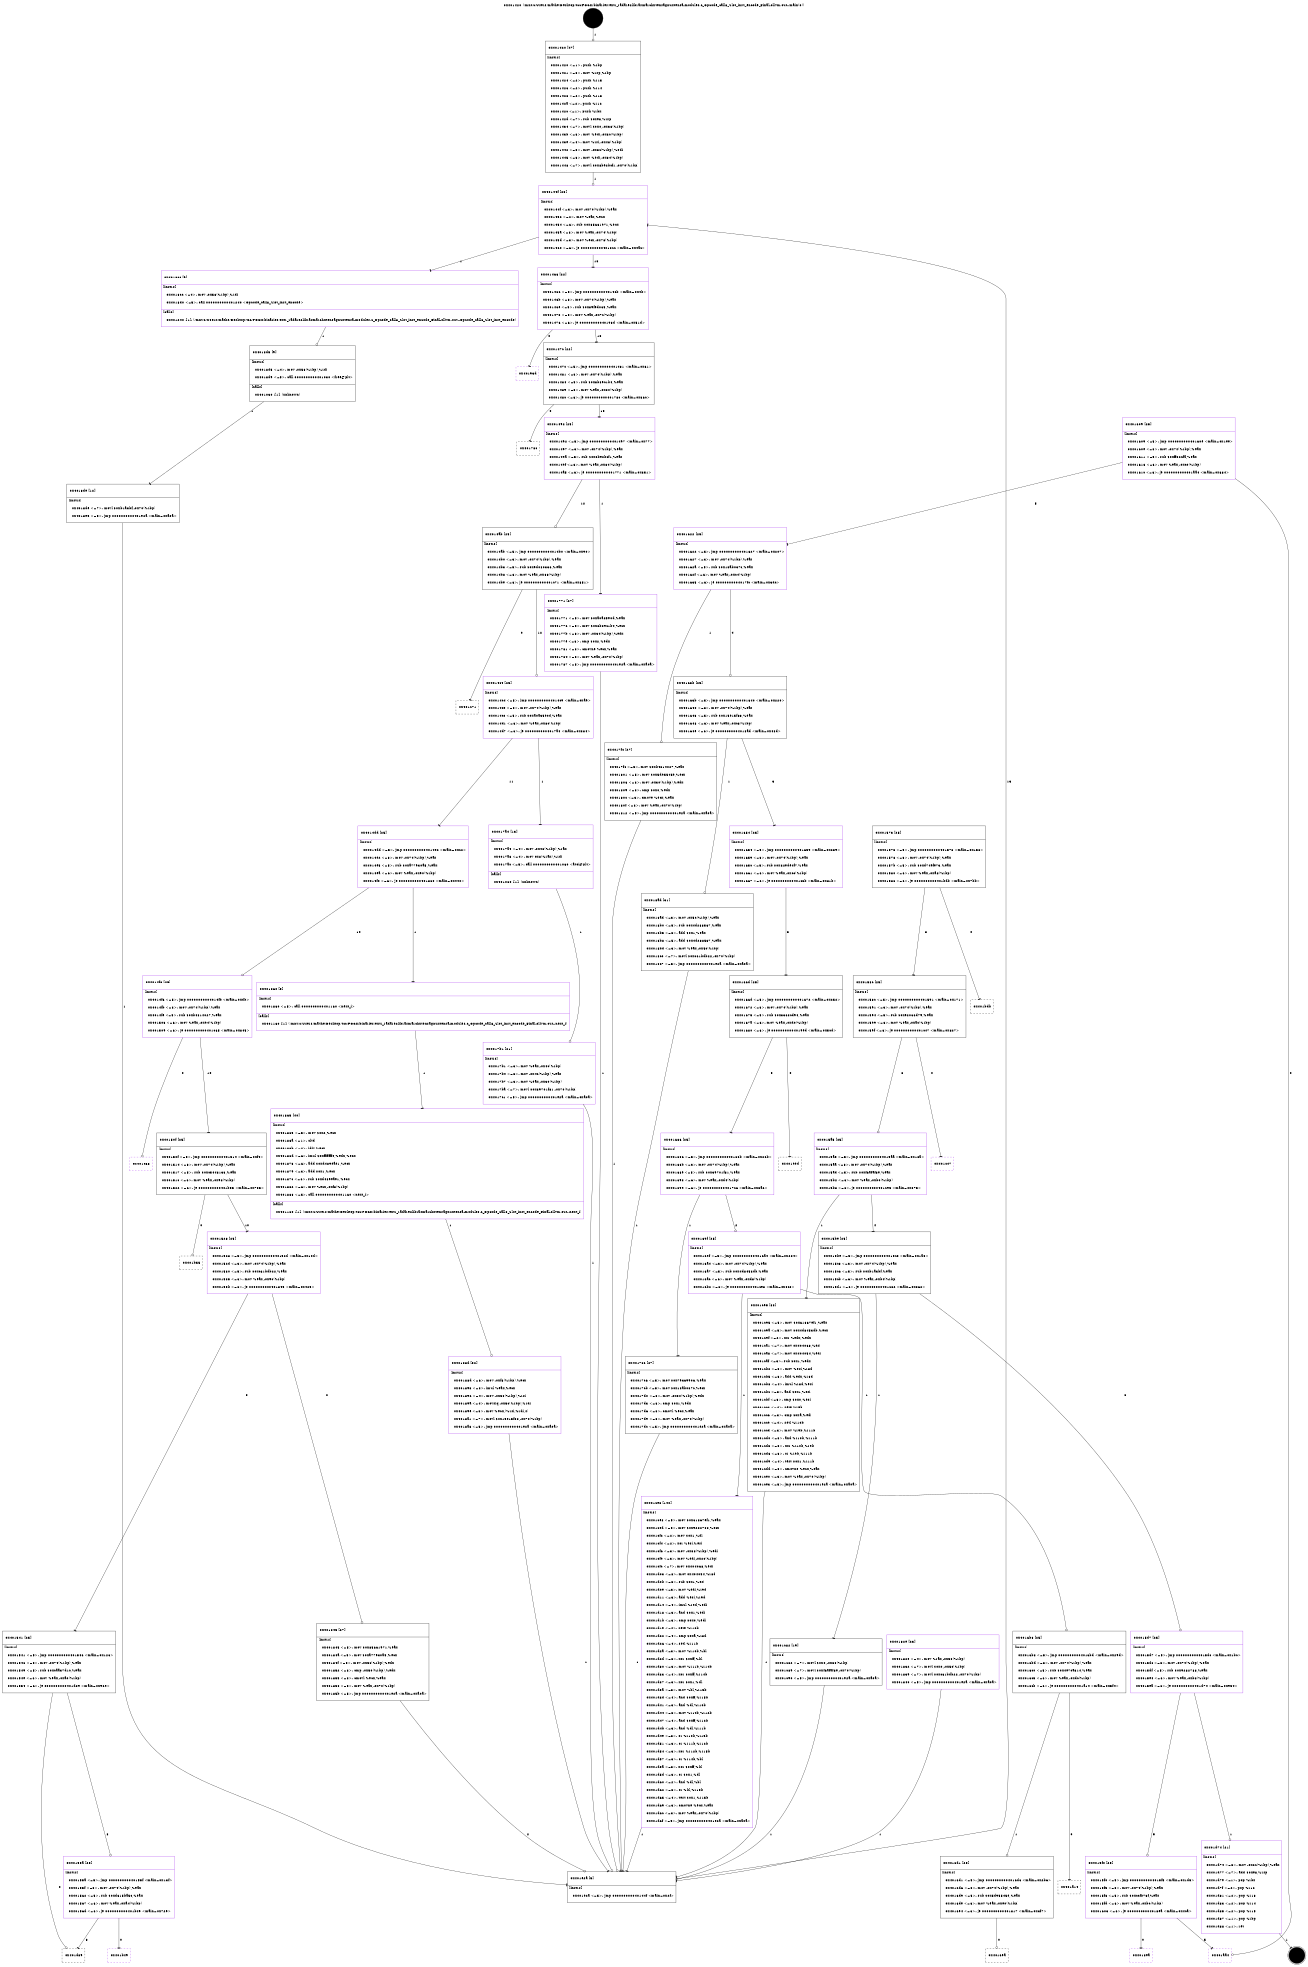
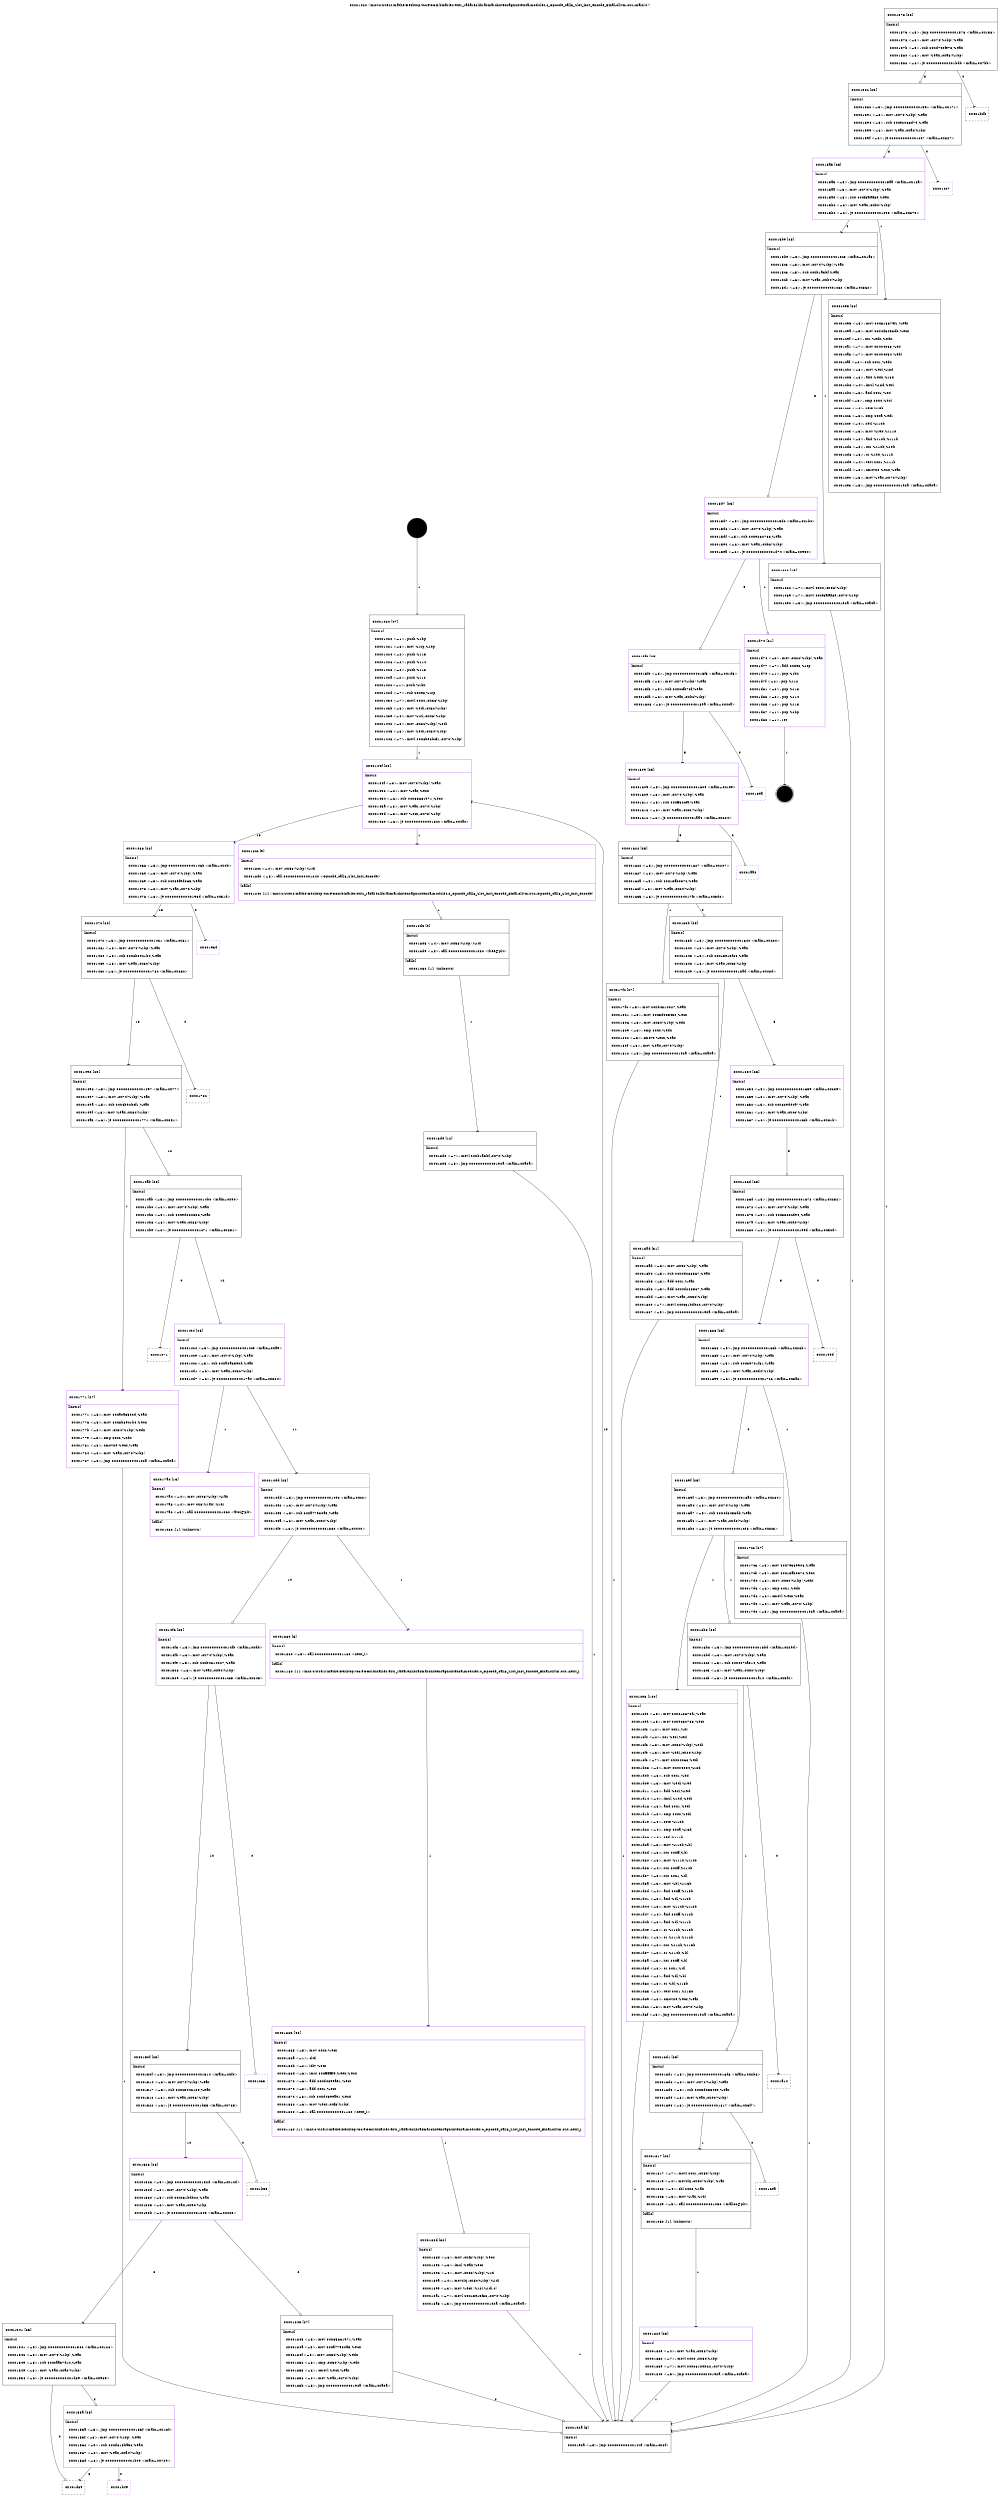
(600, 448) -> (126, 1096)
(730, 559) -> (675, 873)
(786, 931) -> (787, 1150)
(919, 931) -> (923, 76)
(539, 1073) -> none
(1194, 1933) -> (683, 737)
none -> (696, 2189)
